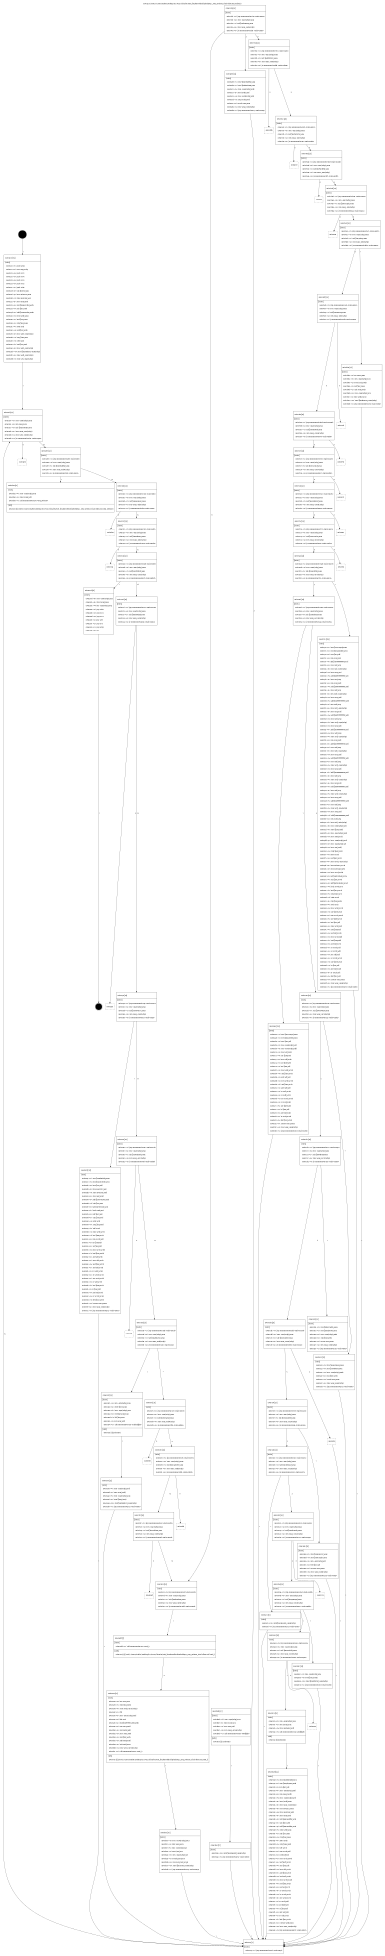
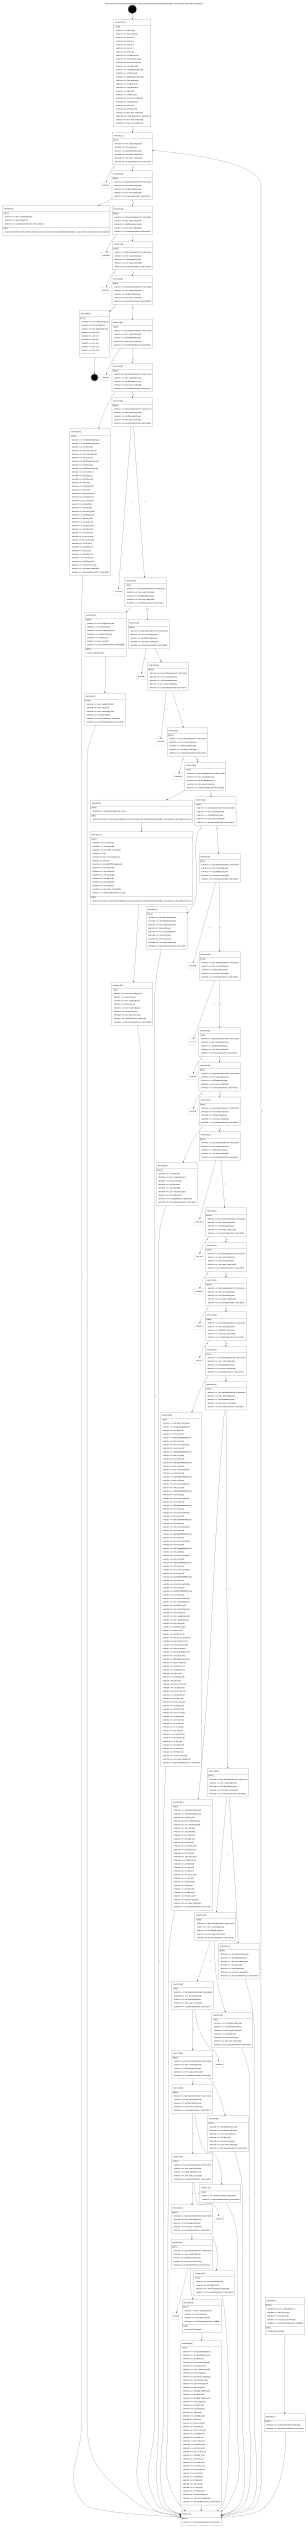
(211, 806) -> (210, 793)
(340, 1717) -> (250, 2288)
